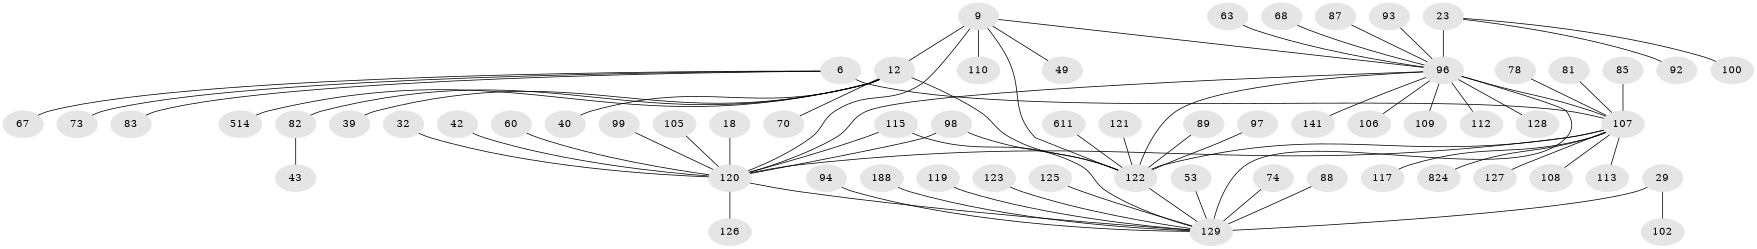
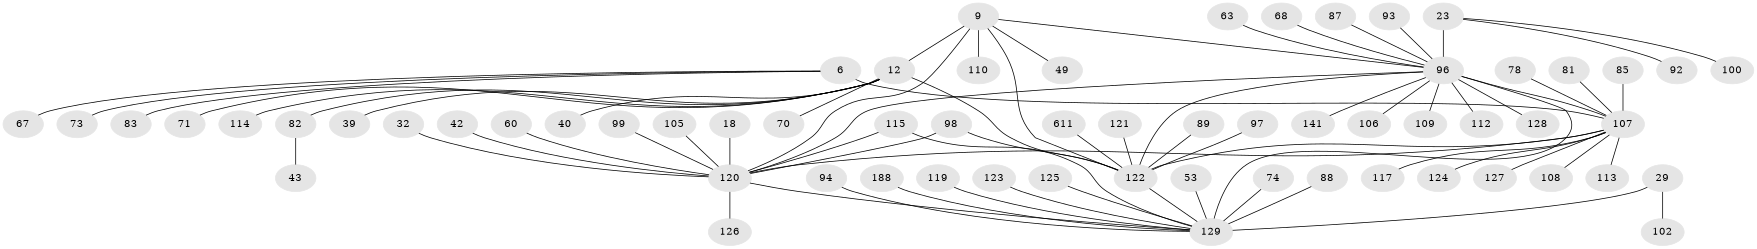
none -> (185, 124)
(240, 124) -> (240, 124)
(1439, 178) -> (1439, 178)
